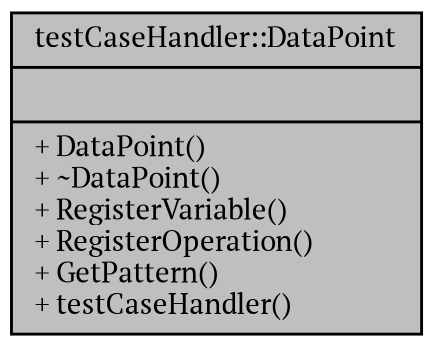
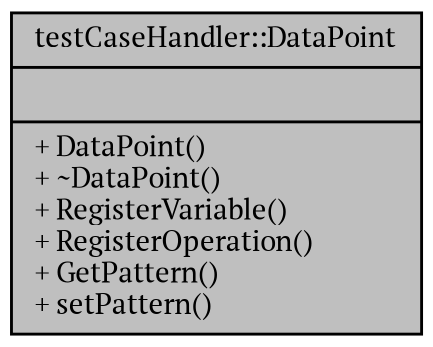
(165, 305) -> (125, 305)
